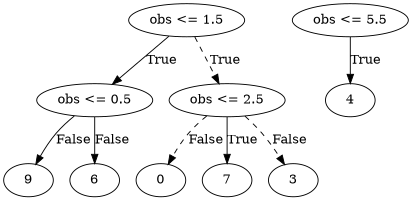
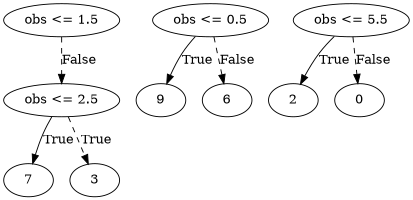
(144, 57) -> none
(225, 60) -> (79, 60)
(350, 100) -> (293, 100)
(188, 134) -> (355, 56)
(95, 136) -> (218, 56)
(74, 140) -> (198, 60)
(290, 140) -> (97, 140)
